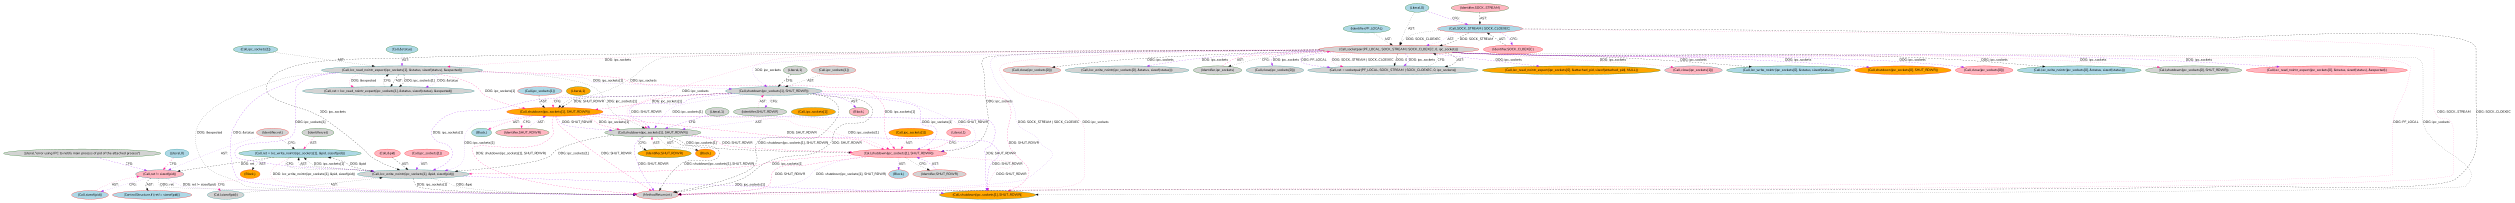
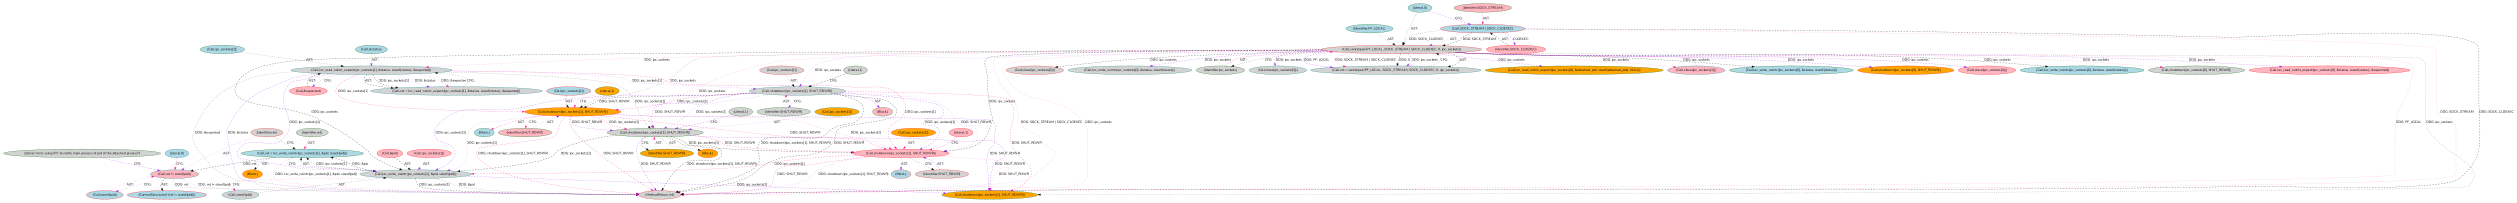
(1480, 17) -> (1483, 17)
(1514, 39) -> (1521, 39)
none -> (308, 91)
